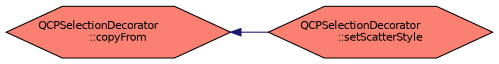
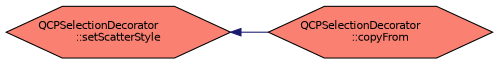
(255, 32) -> (255, 32)
